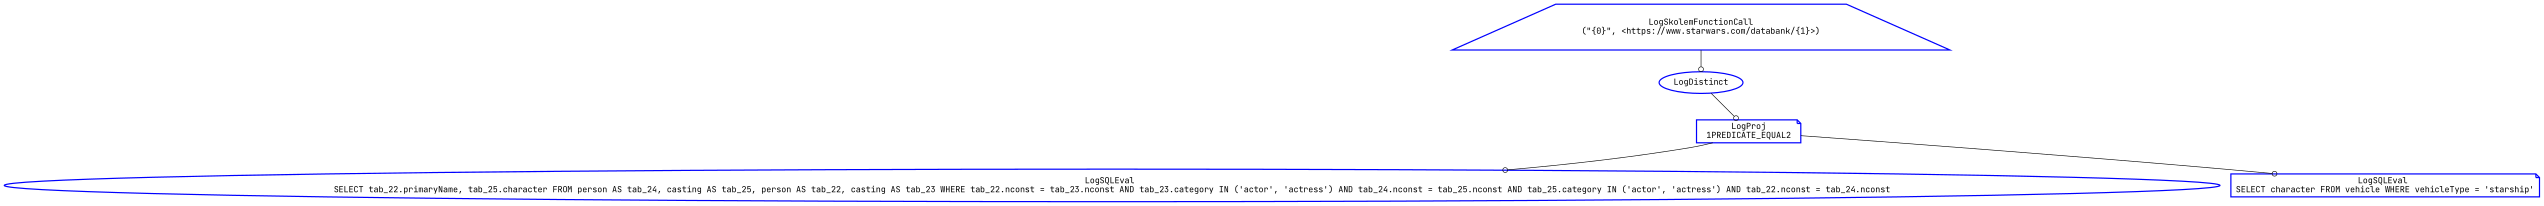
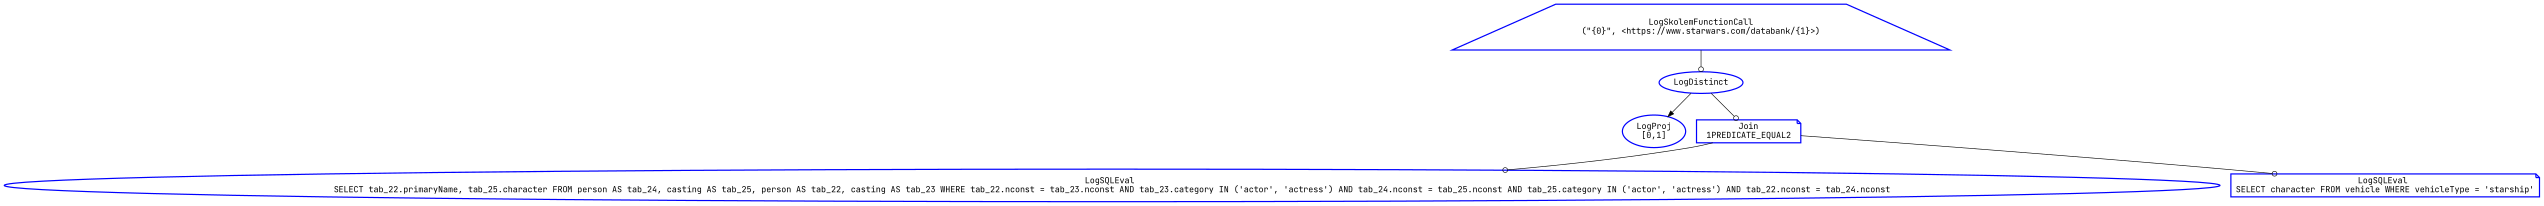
none -> (1654, 131)
(1749, 131) -> (1749, 131)
